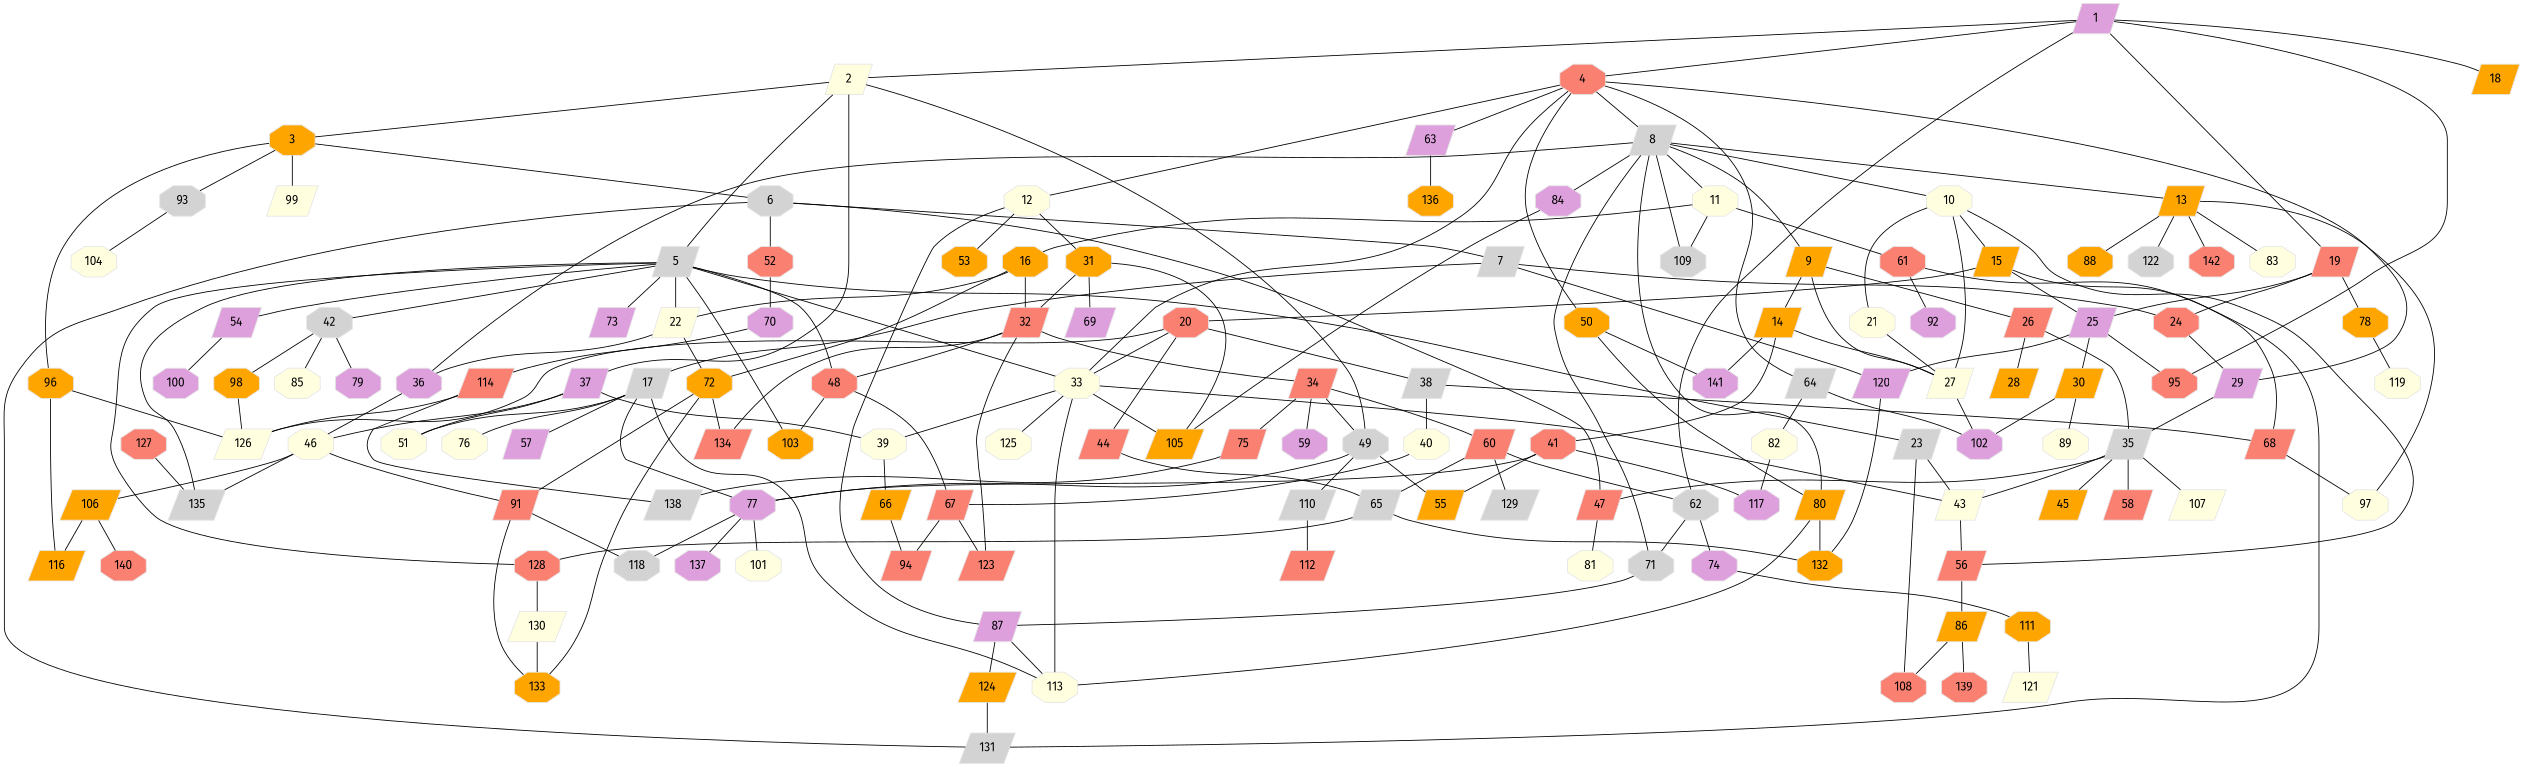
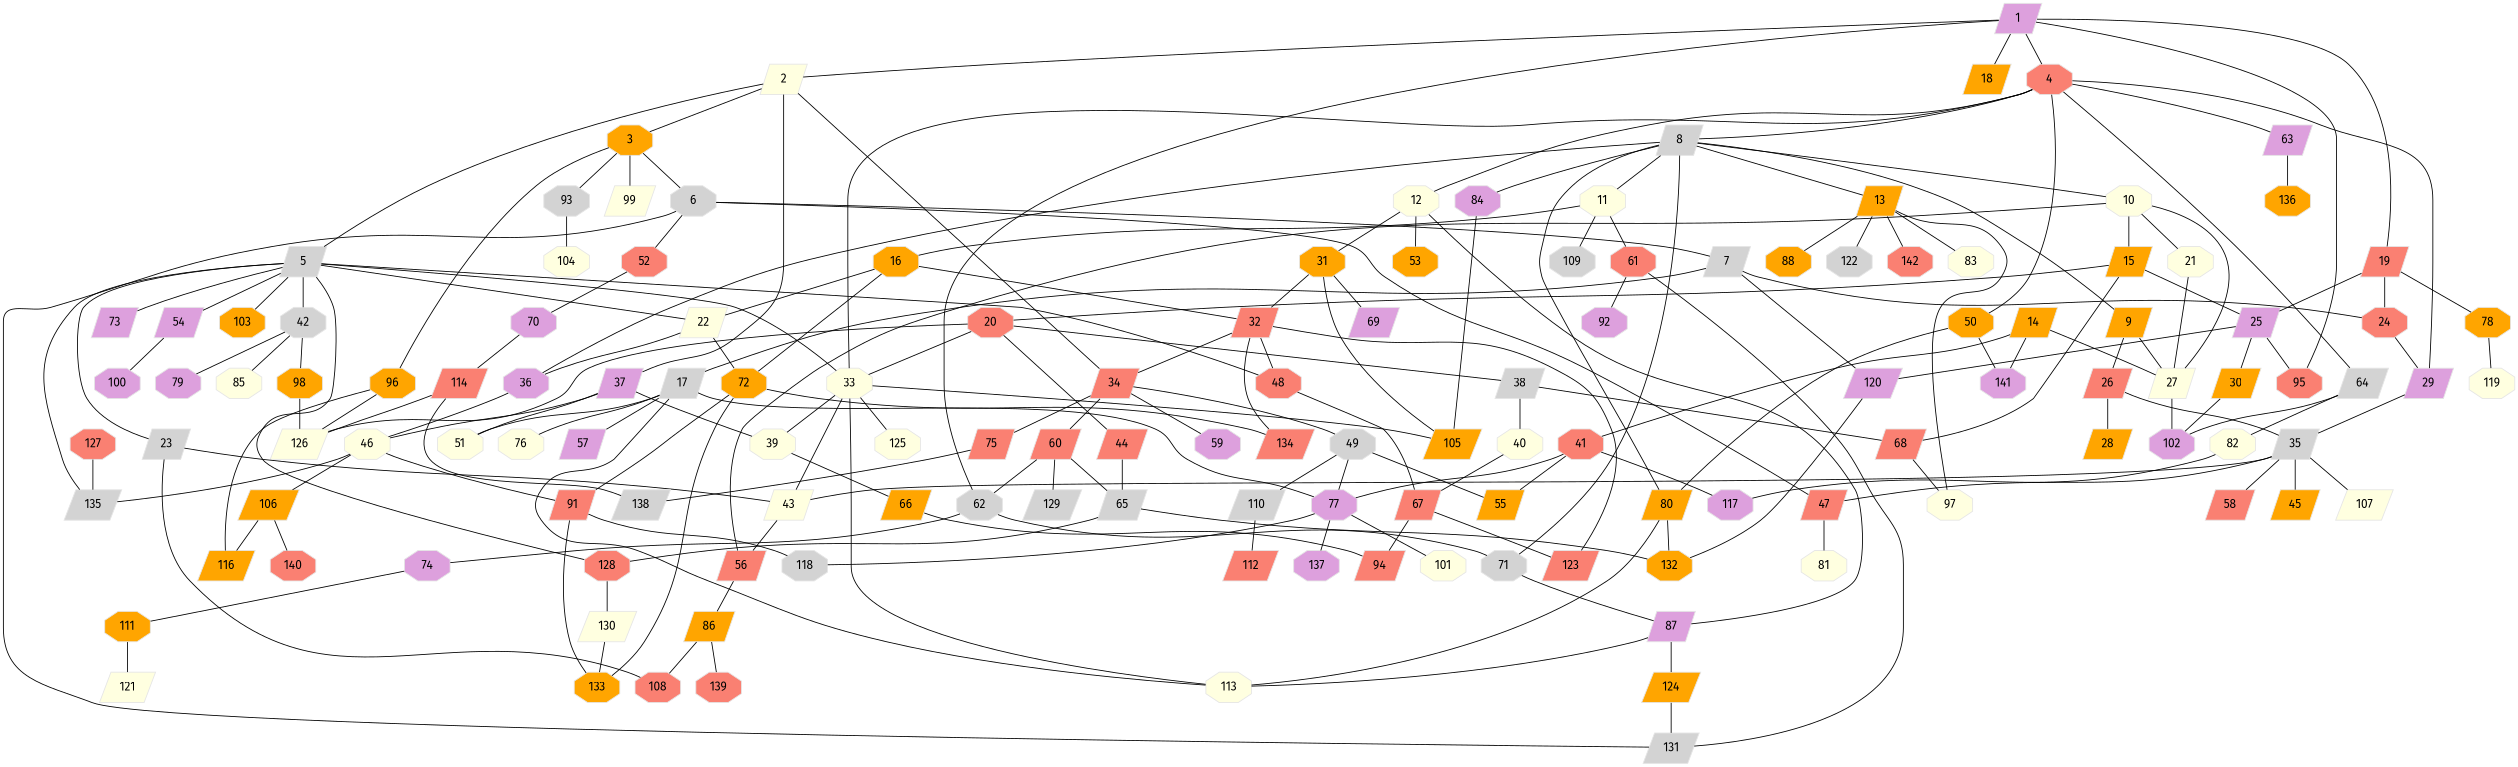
(1668, 201) -> none
(1157, 206) -> (941, 224)
(1791, 296) -> none
(812, 414) -> none
(2066, 444) -> none
